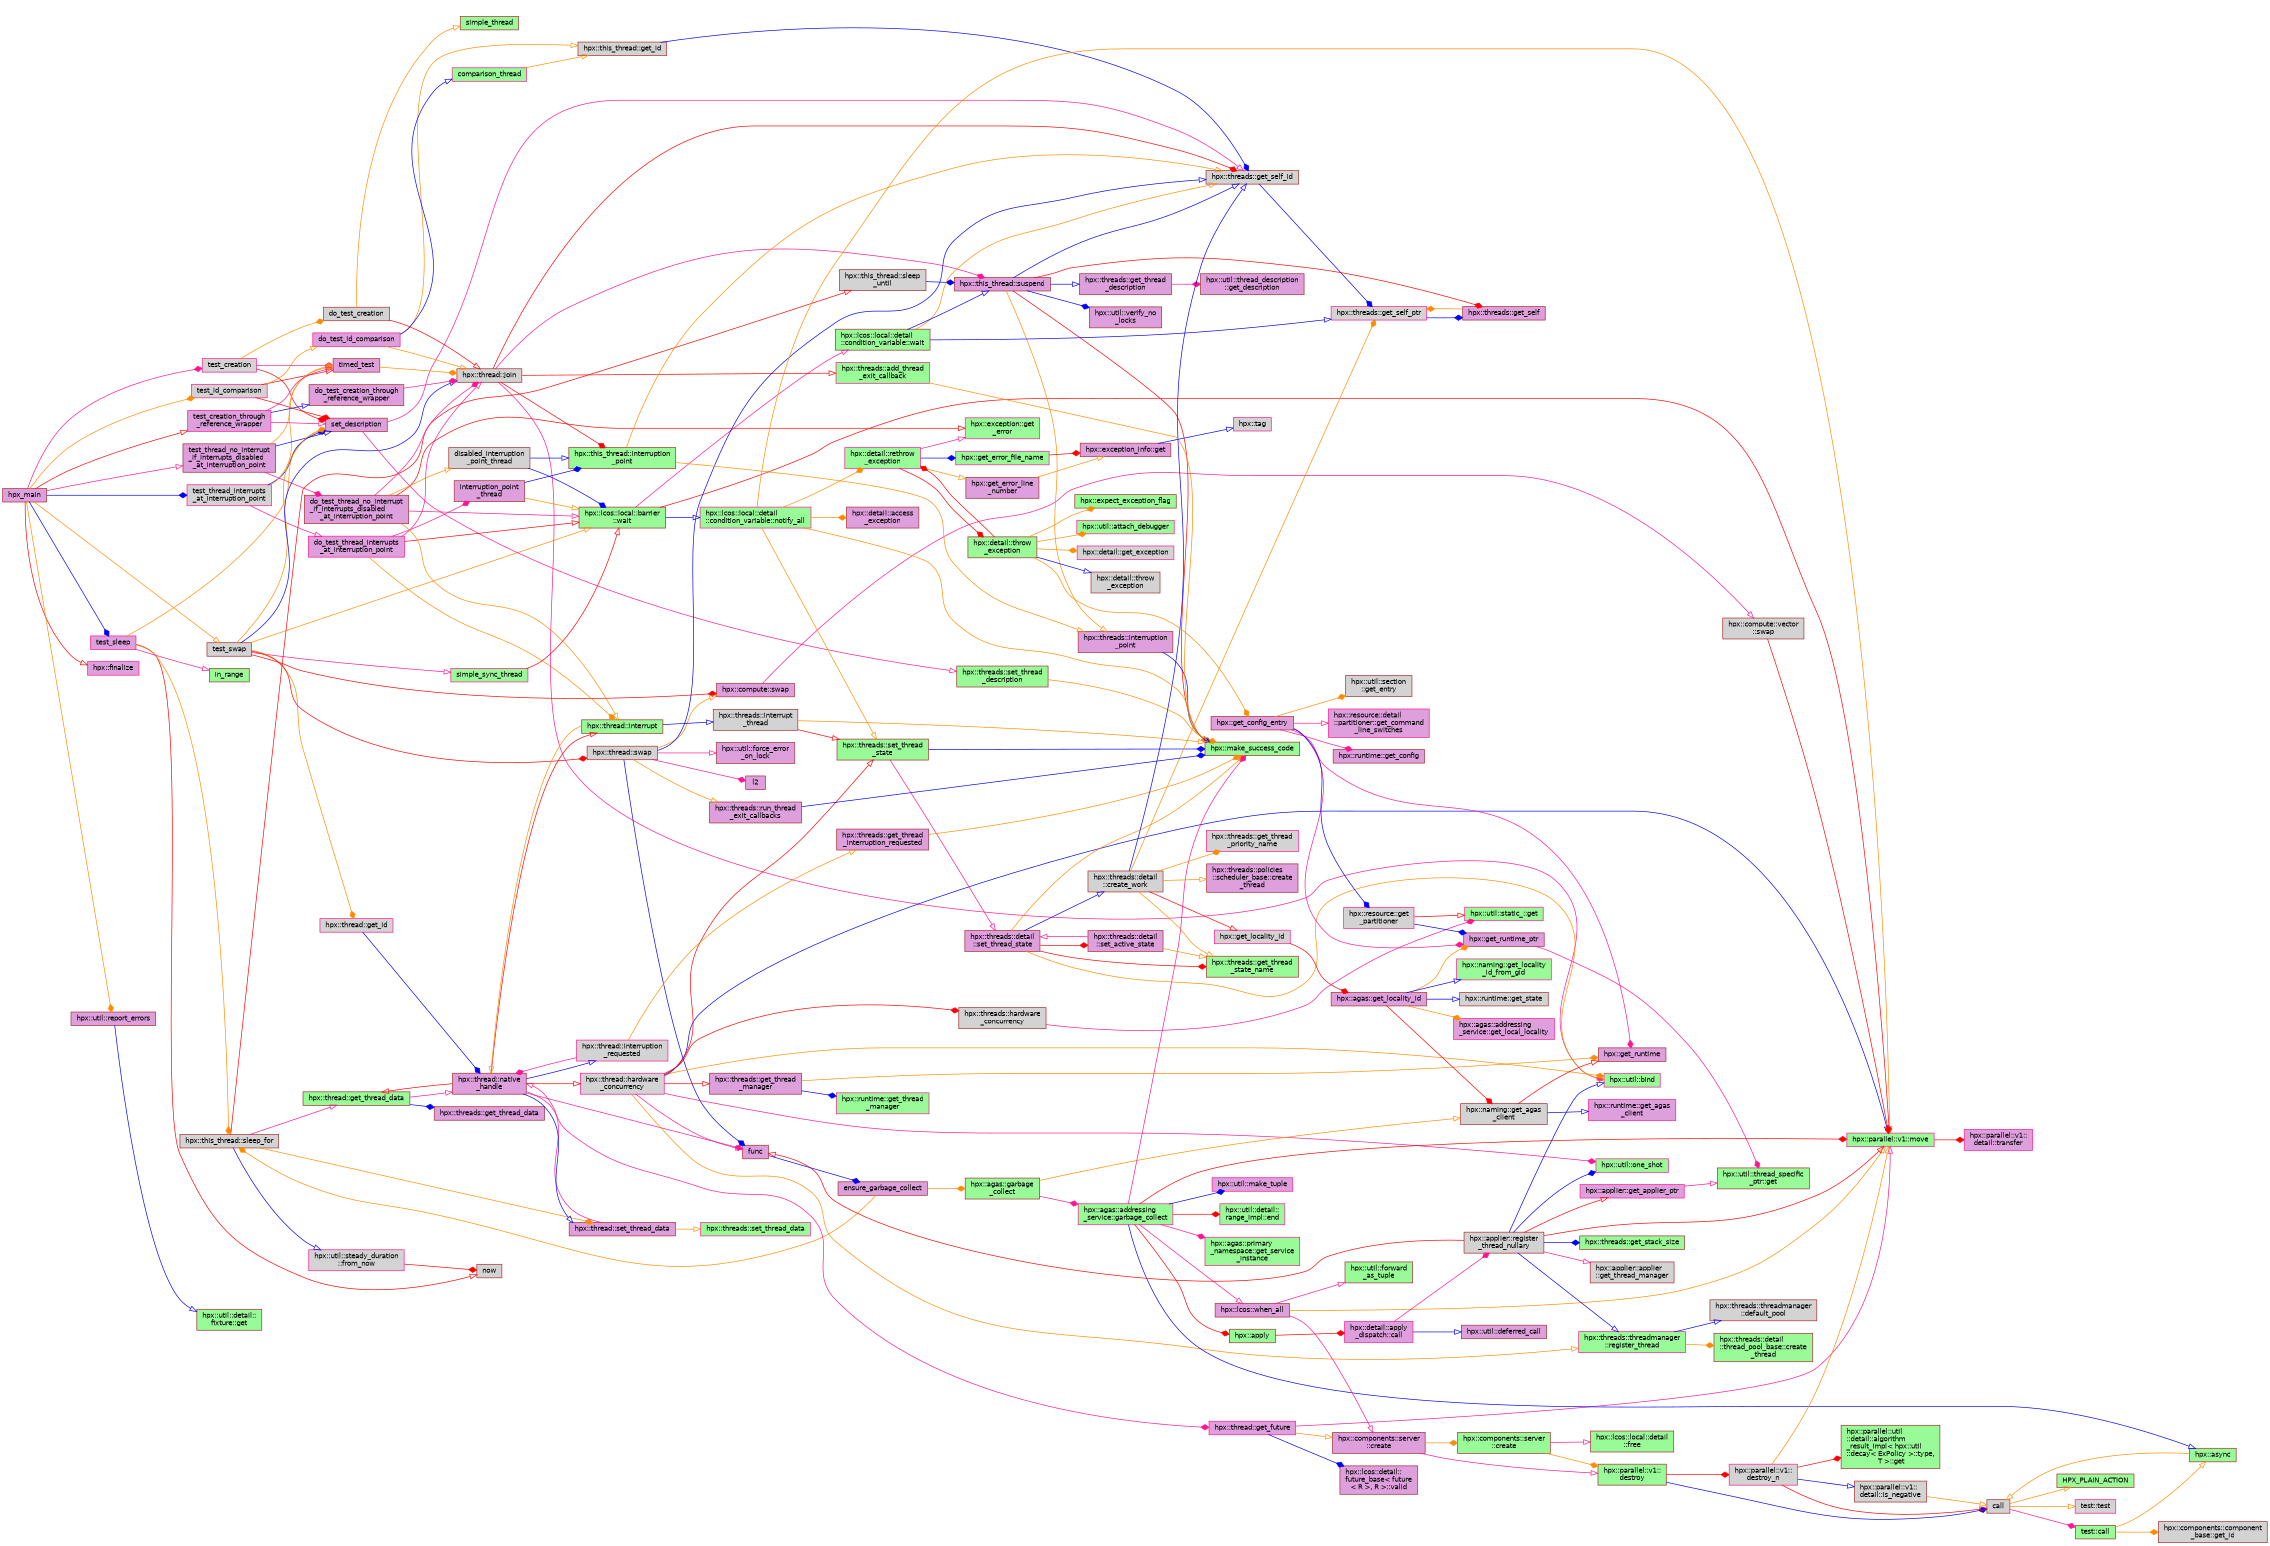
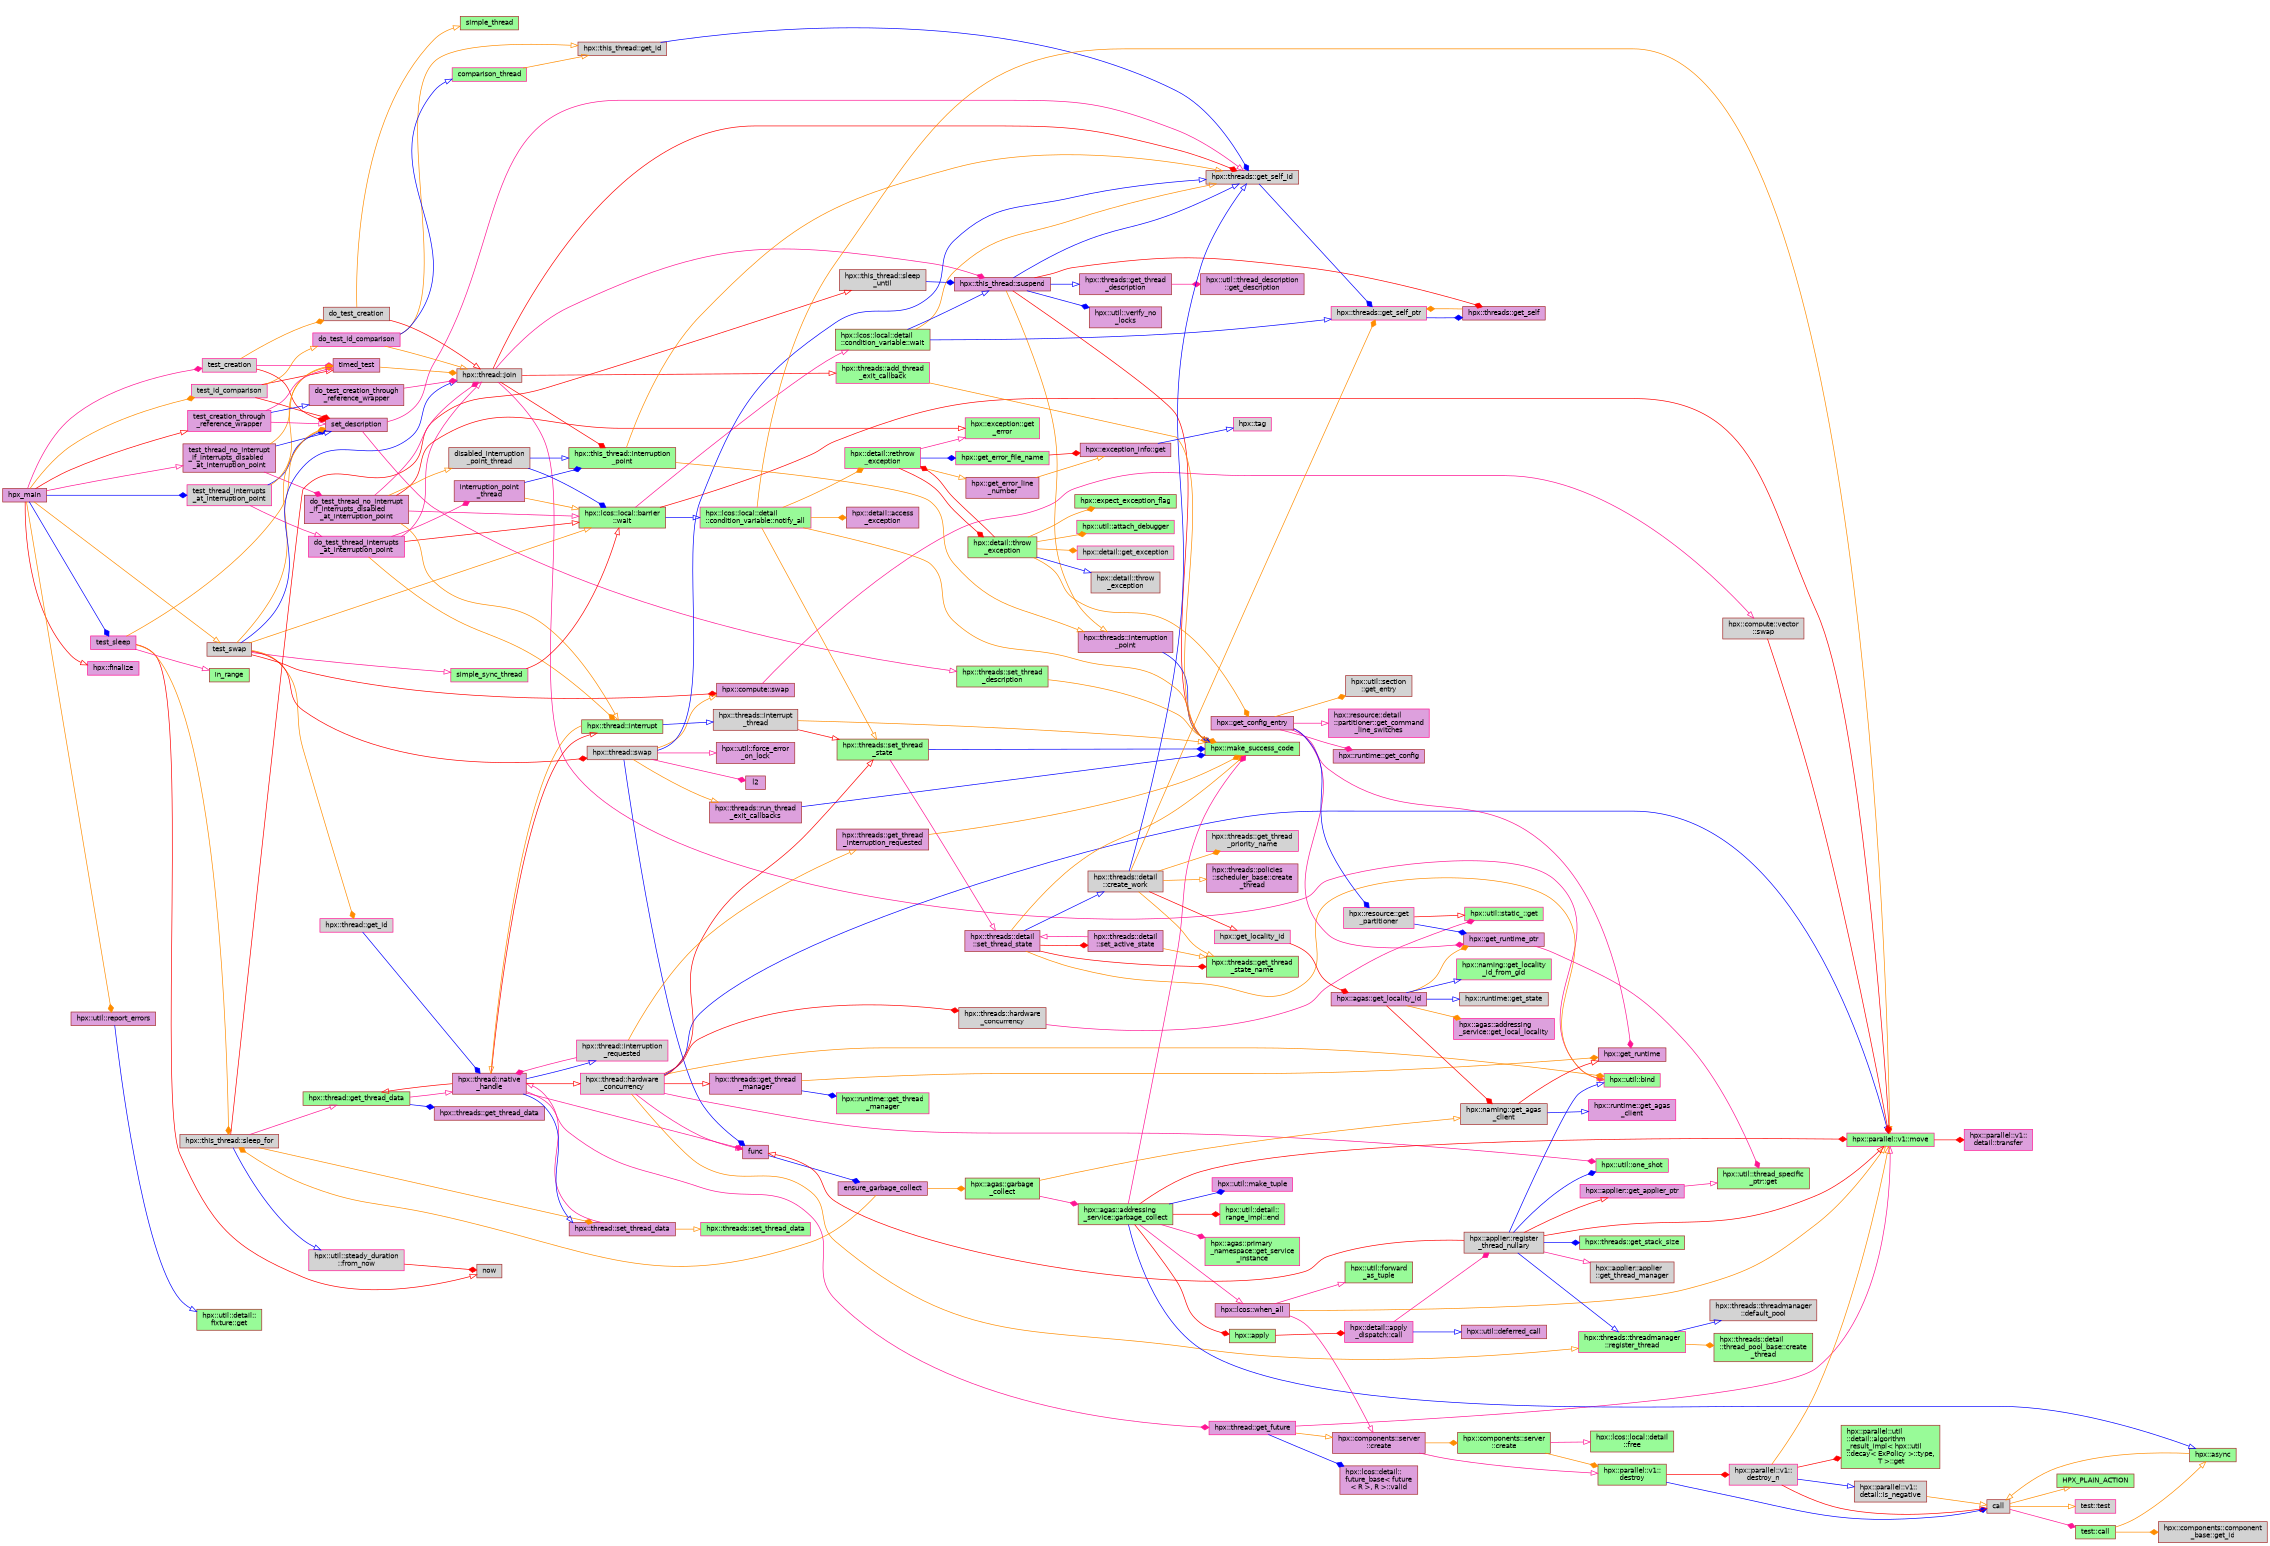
(1126, 1214) -> (1126, 1214)
